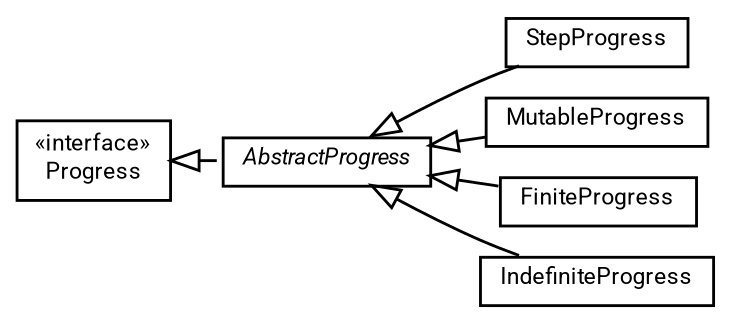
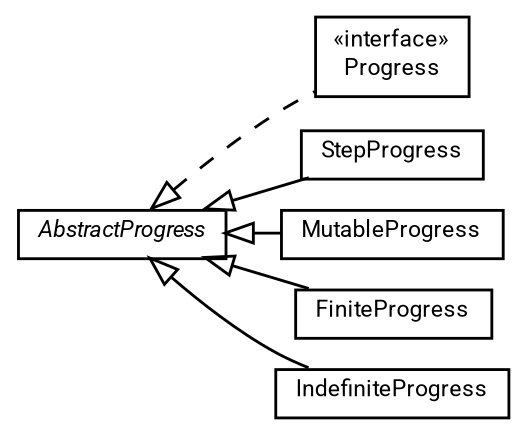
(211, 161) -> (242, 137)
